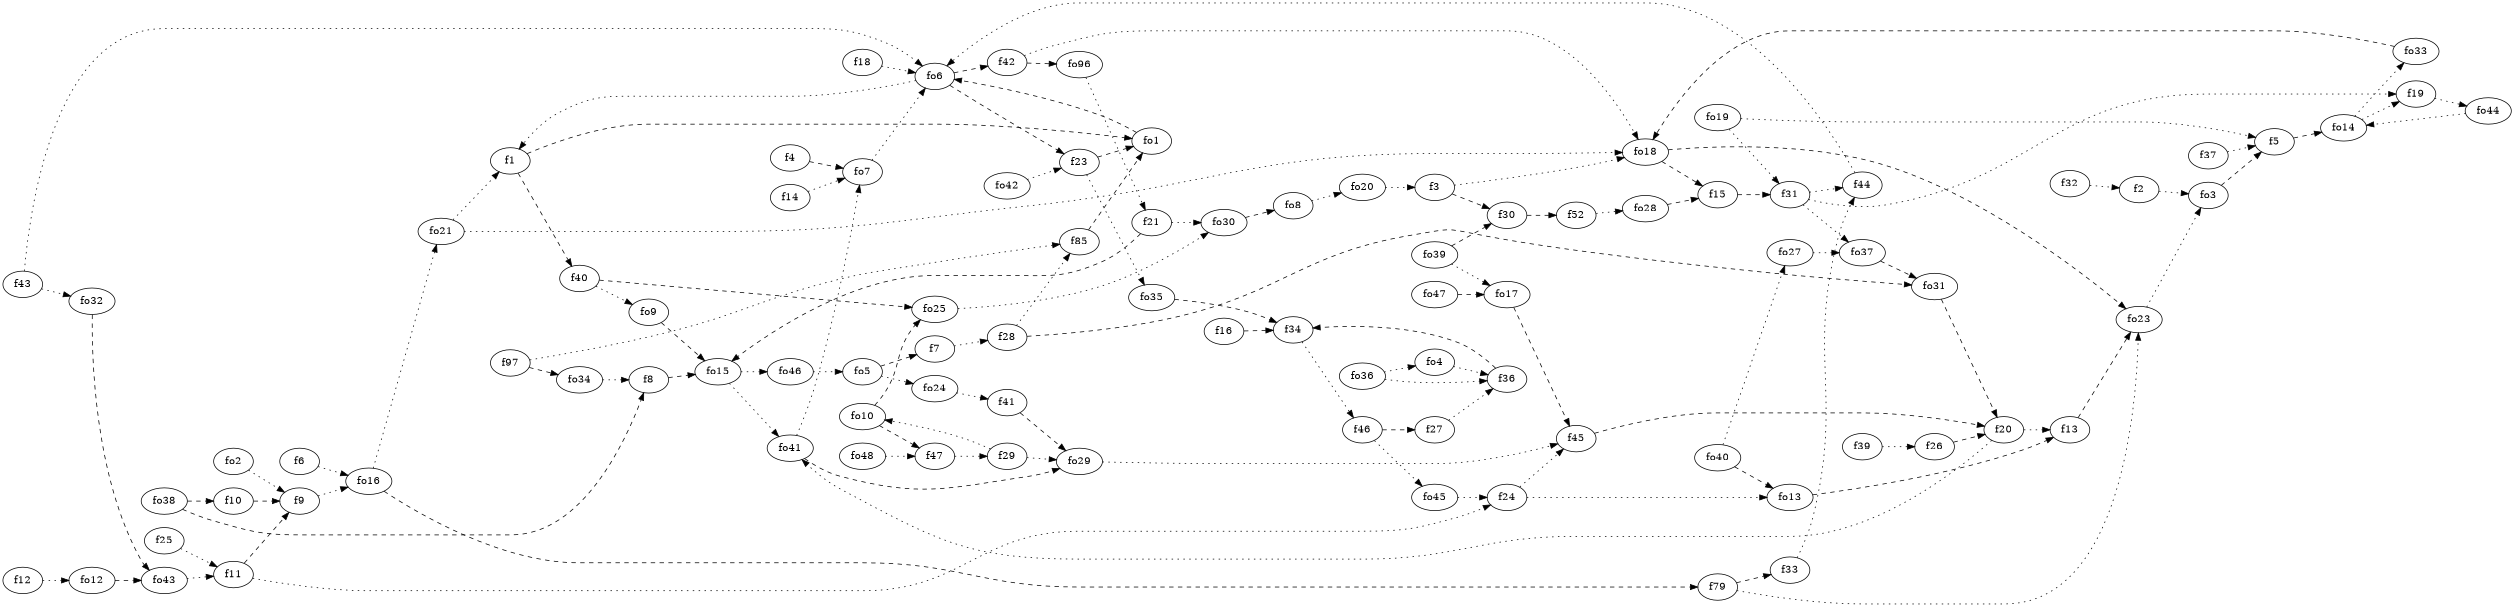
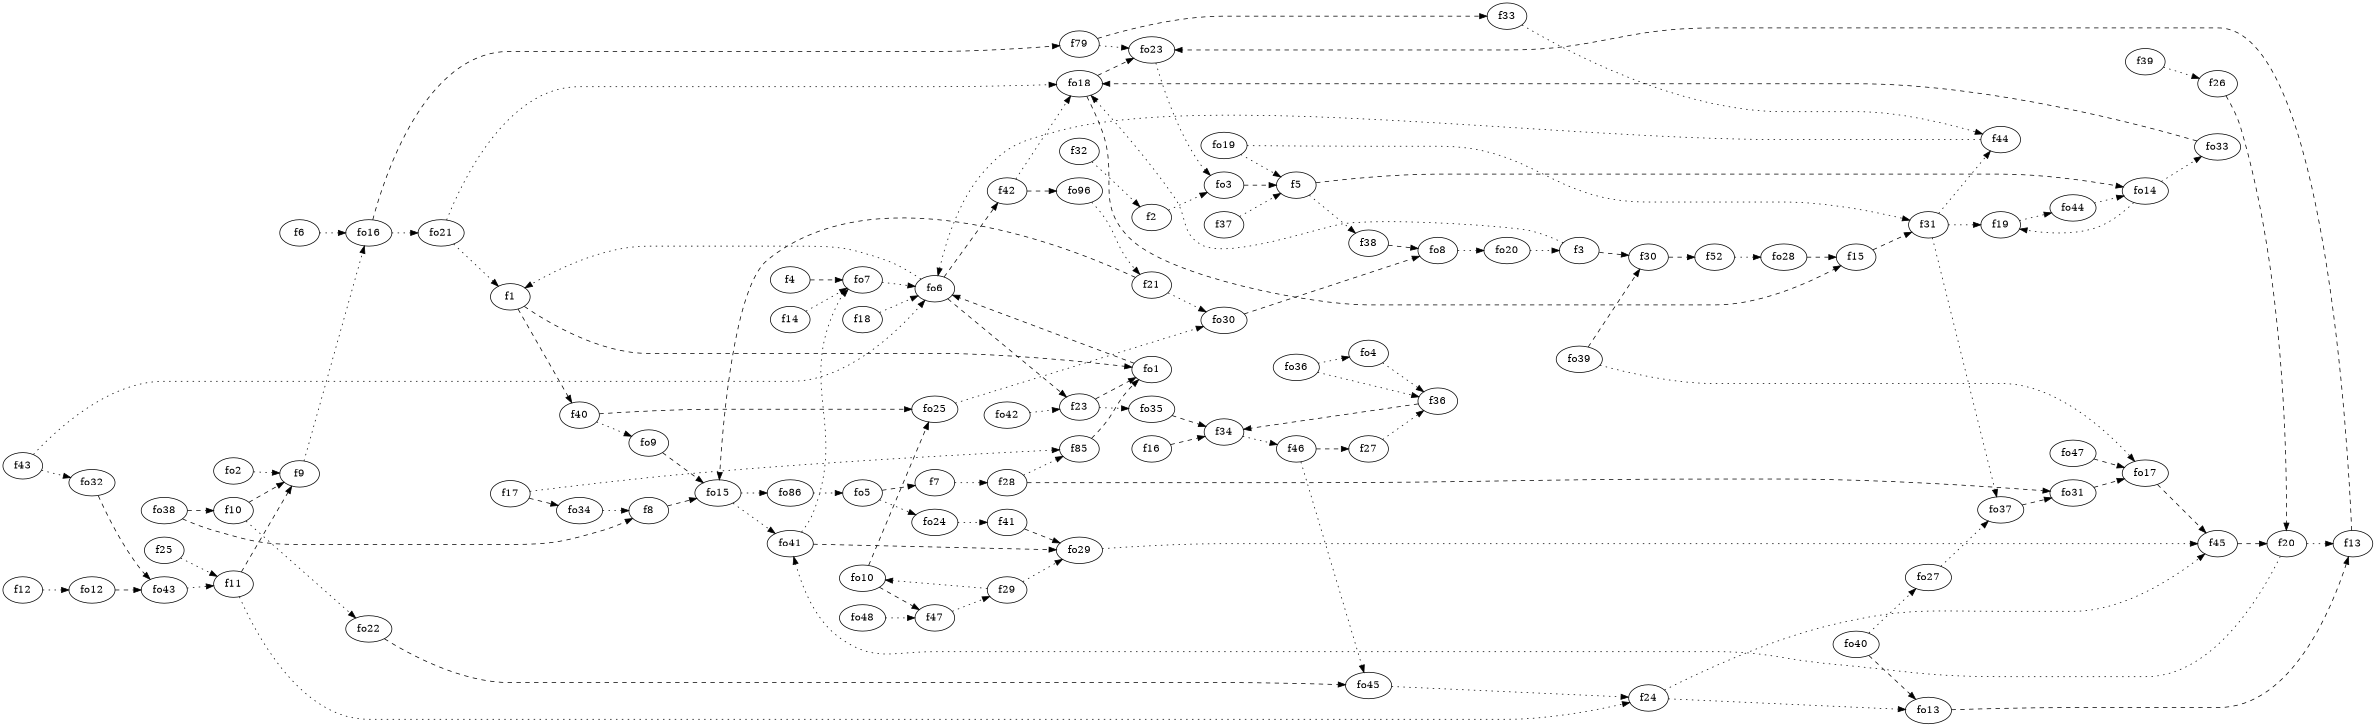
none -> (1369, 243)
(1968, 355) -> (2105, 484)
(510, 363) -> (510, 494)
(790, 372) -> (790, 493)
none -> (369, 629)
